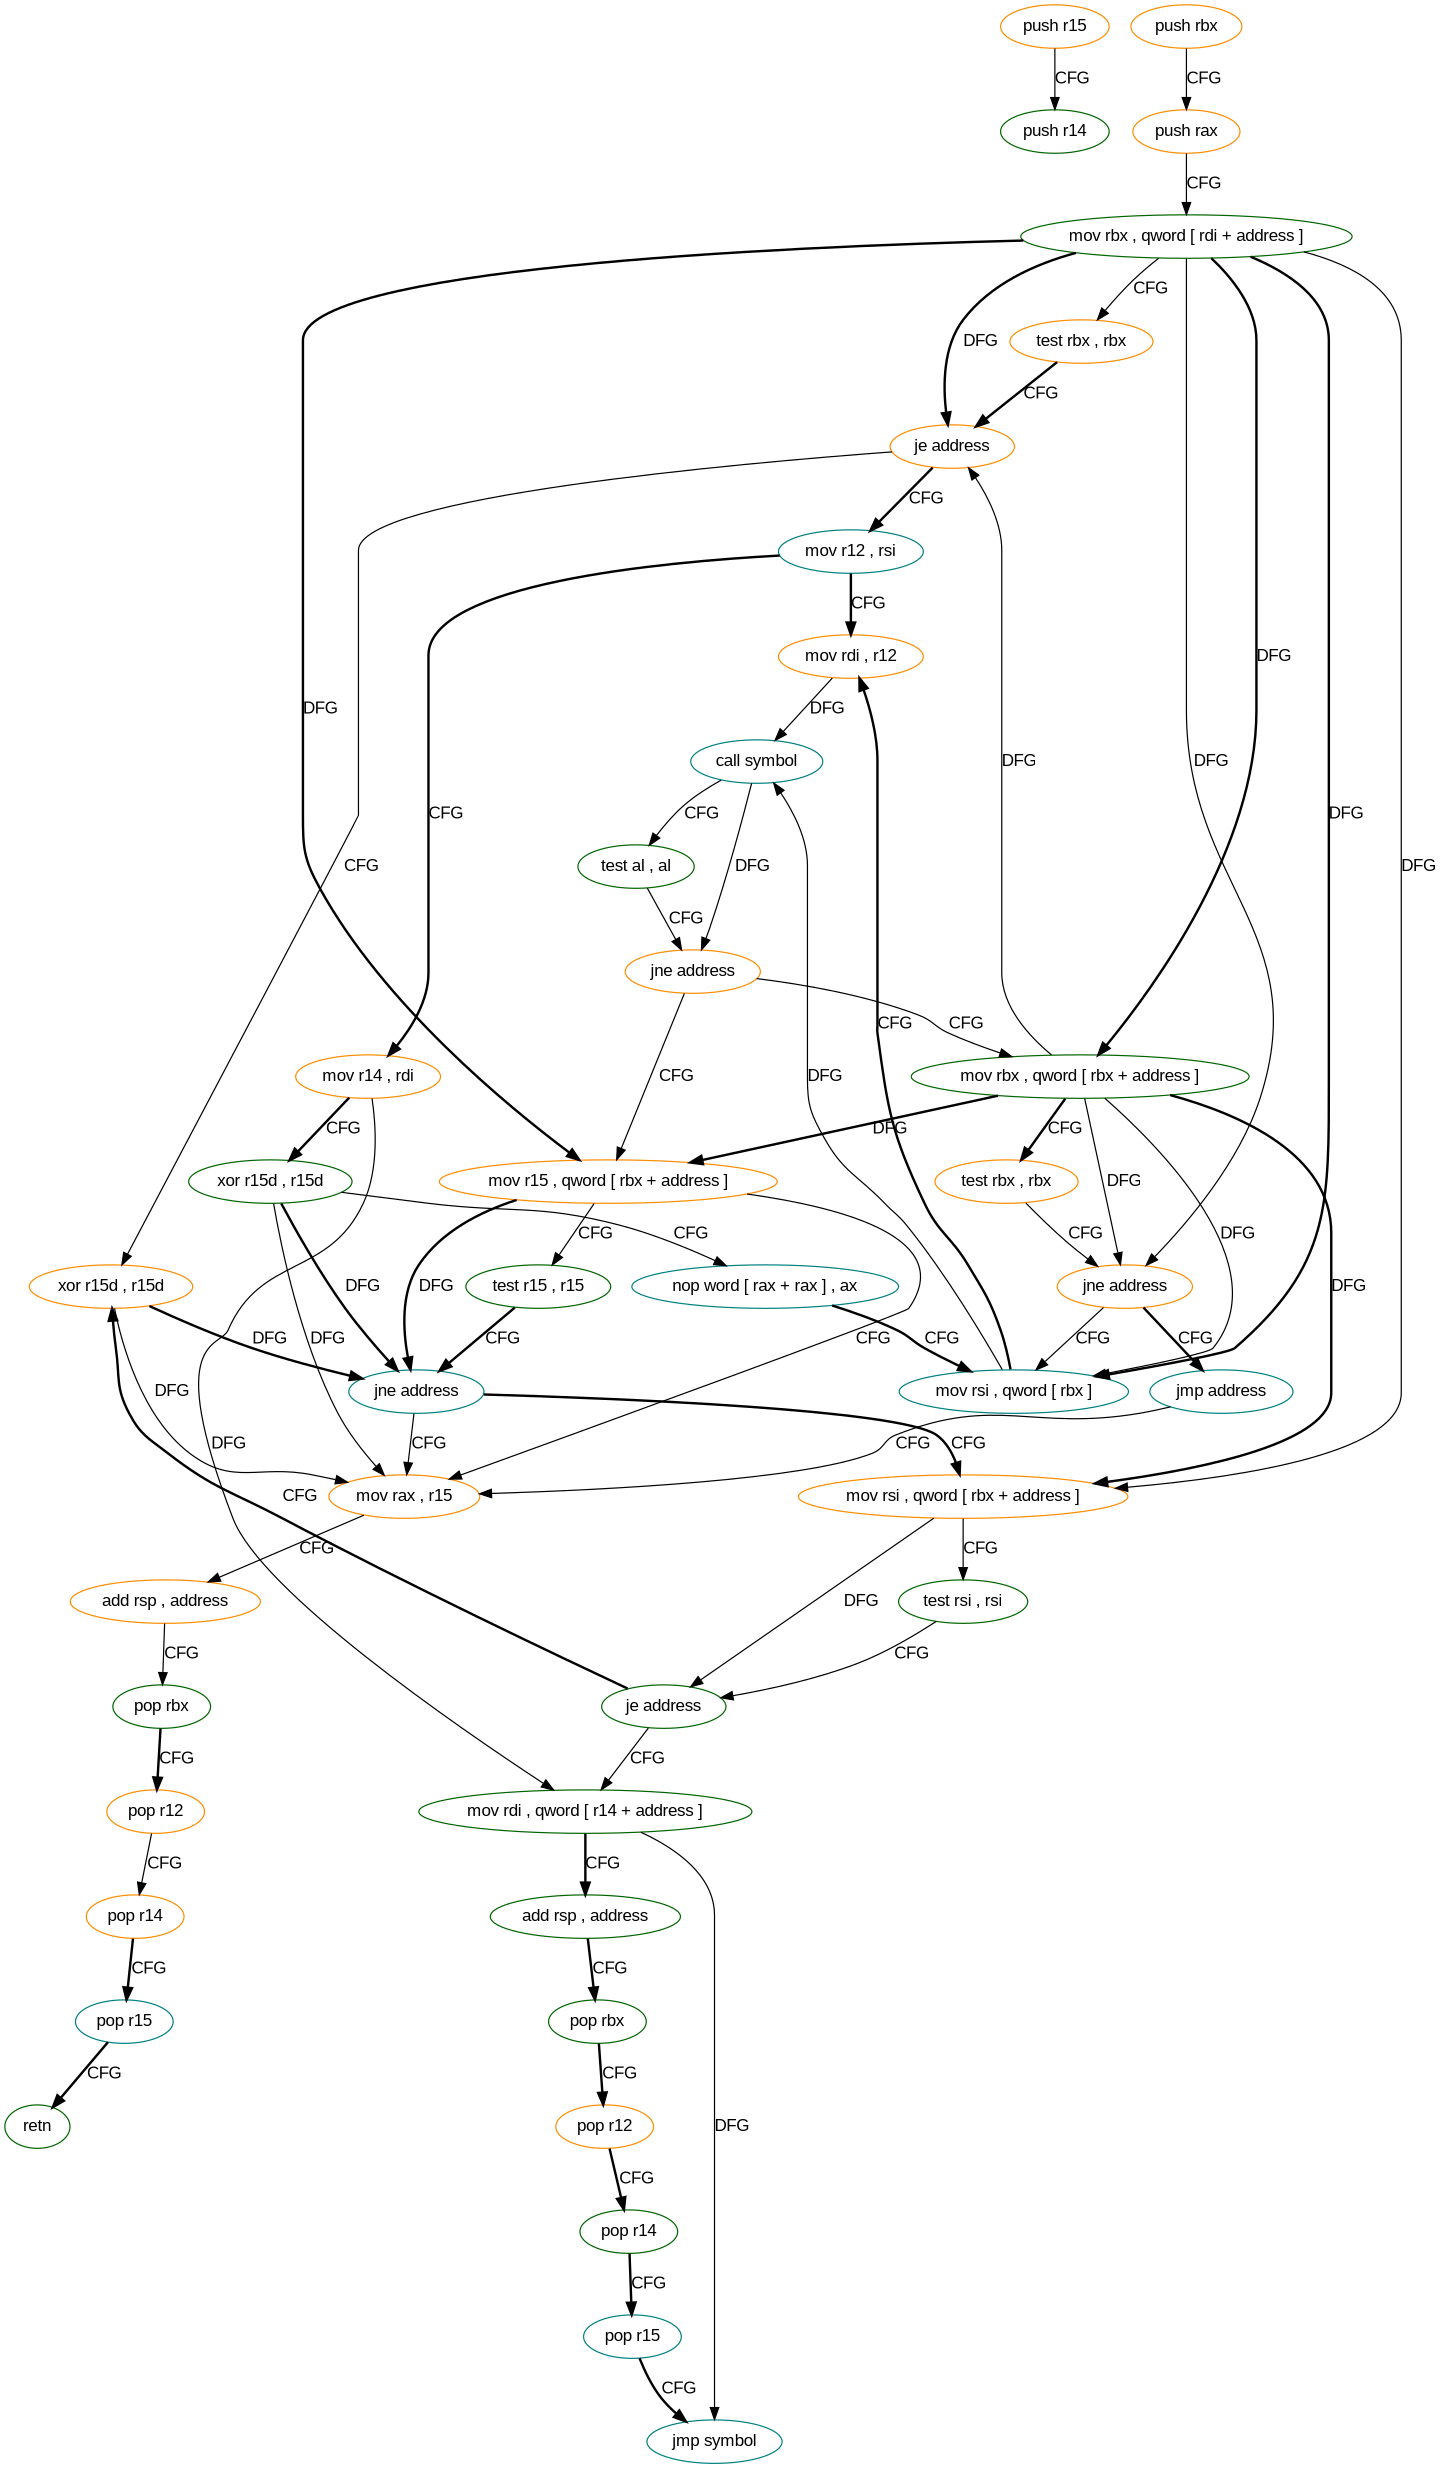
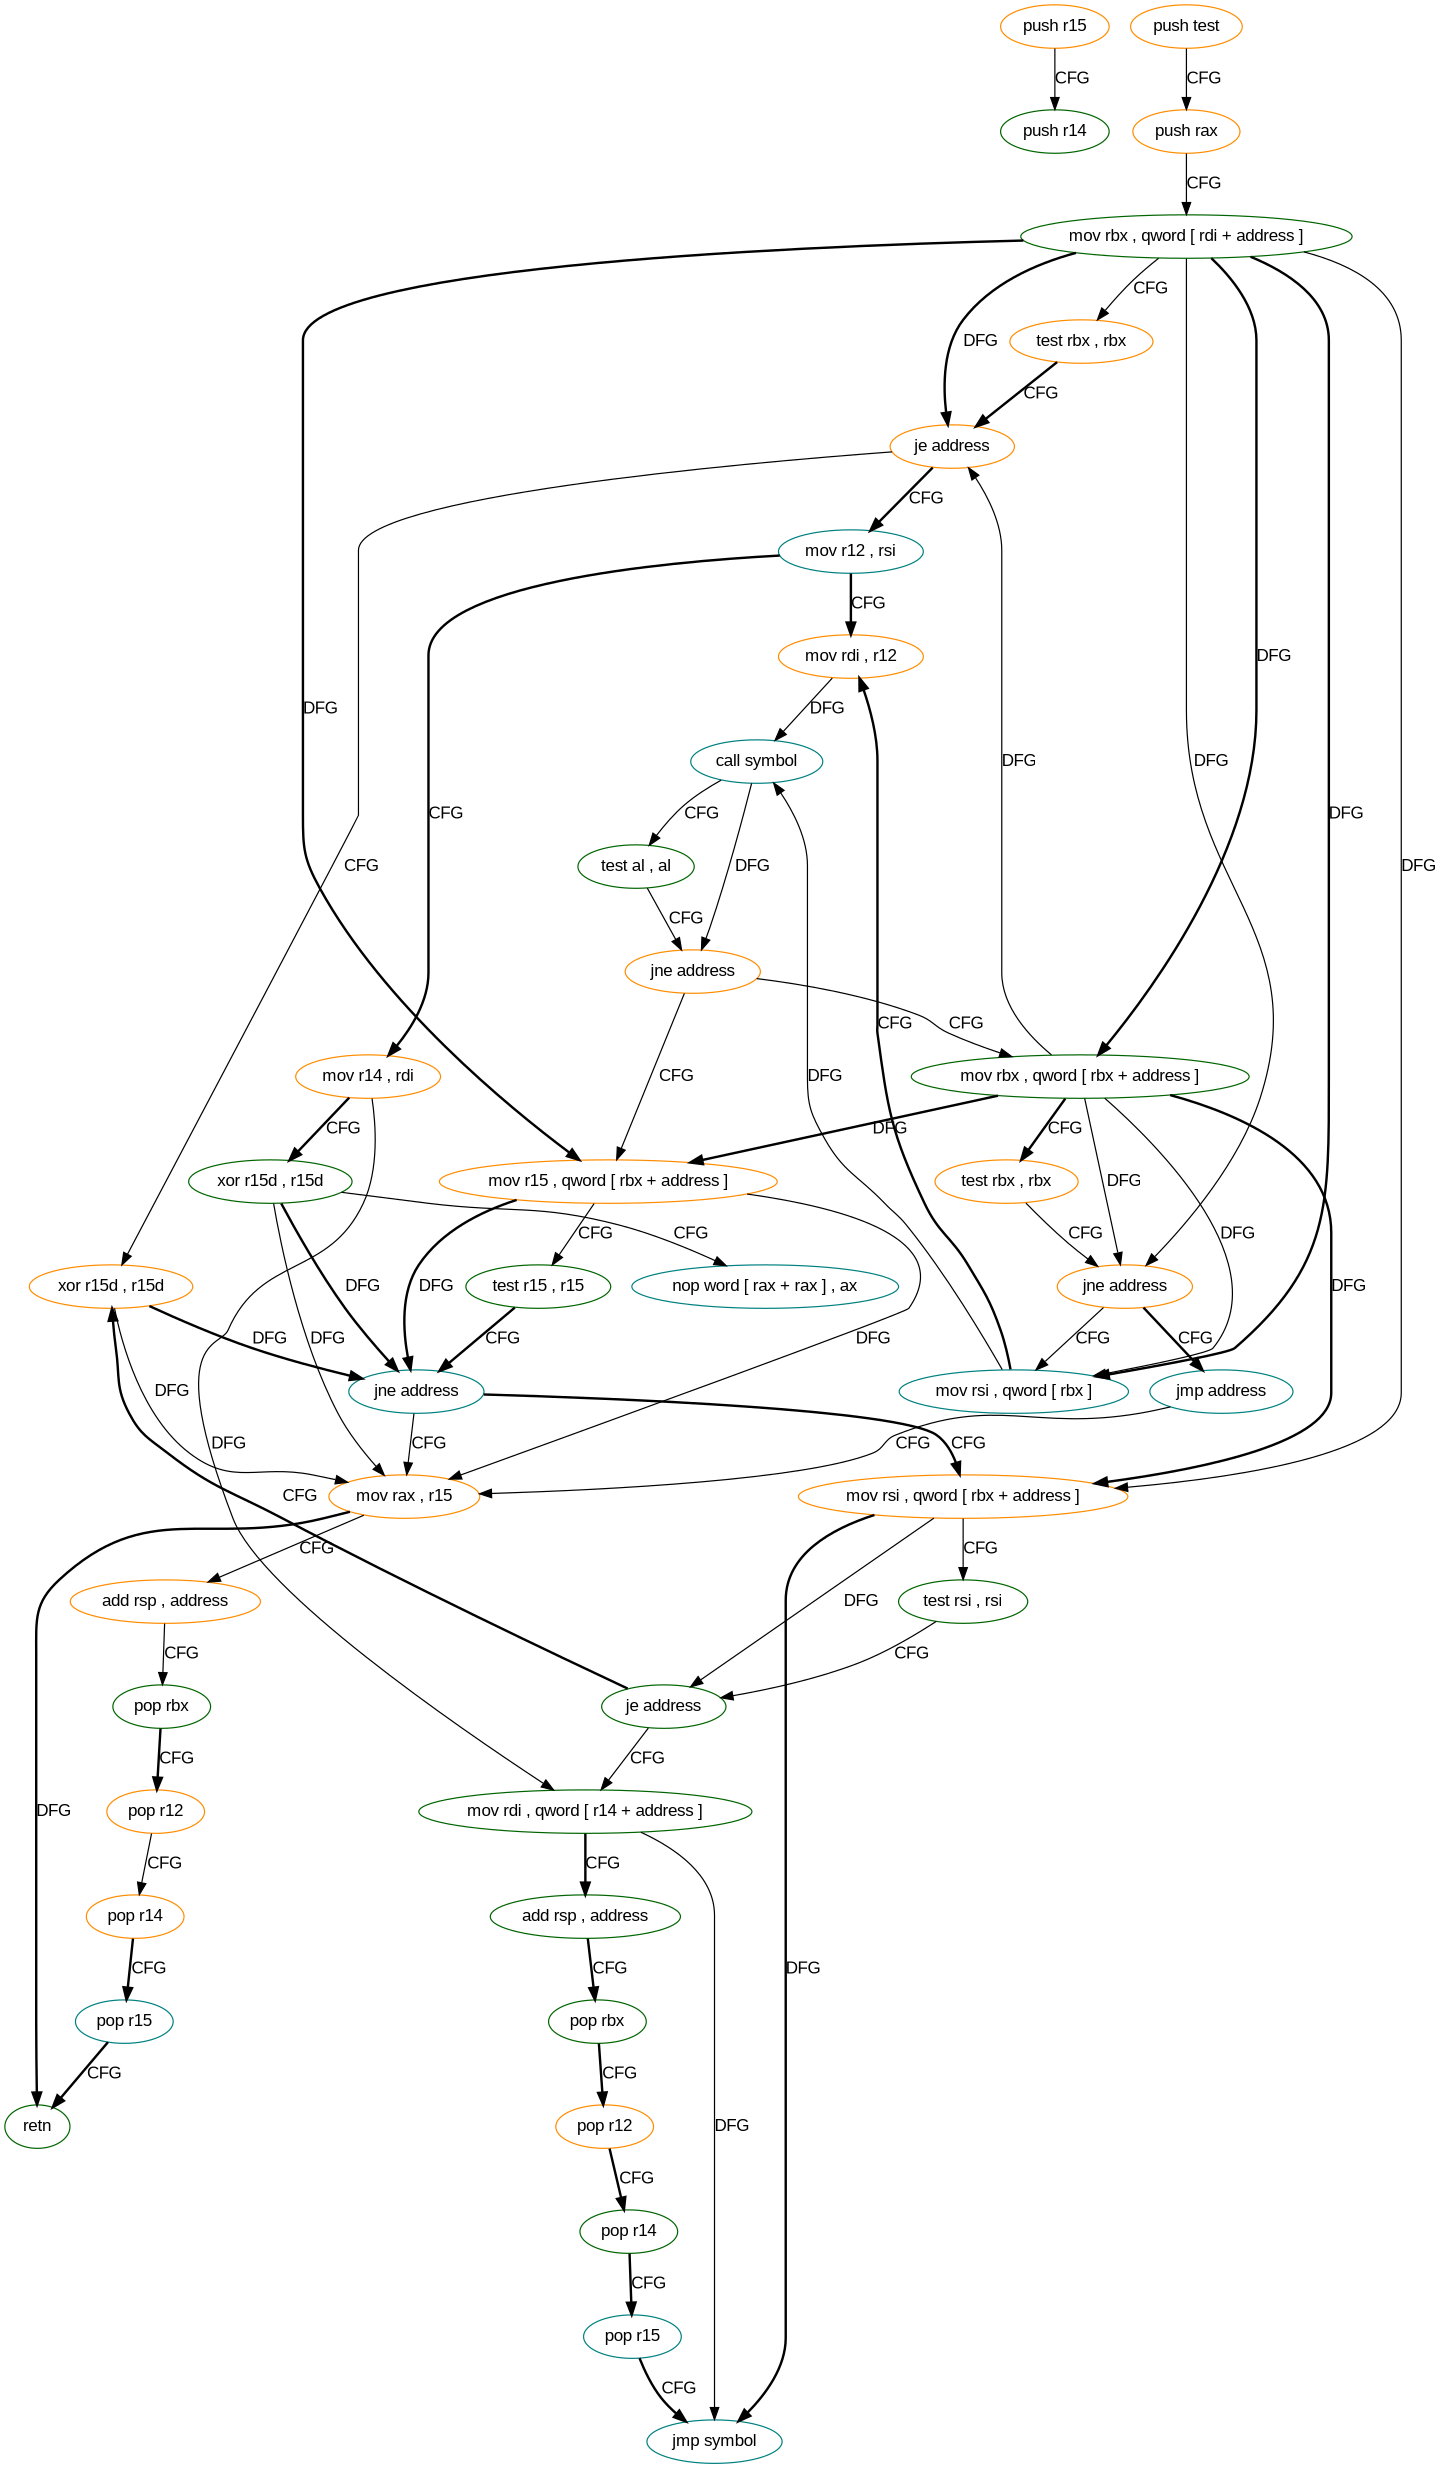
(1186, 27) -> (1186, 27)
(898, 1331) -> none
(874, 1339) -> (874, 1339)
none -> (36, 1680)
none -> (786, 1946)
